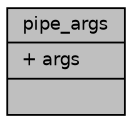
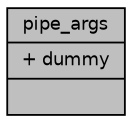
(52, 60) -> (66, 60)
